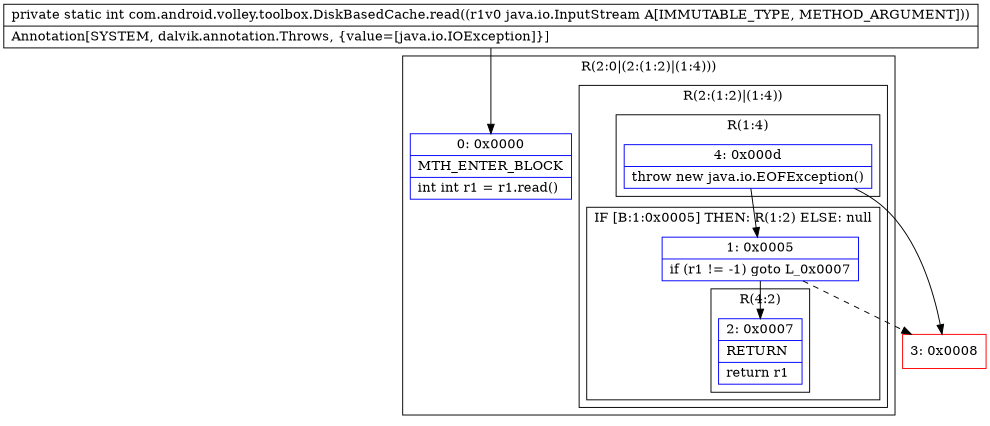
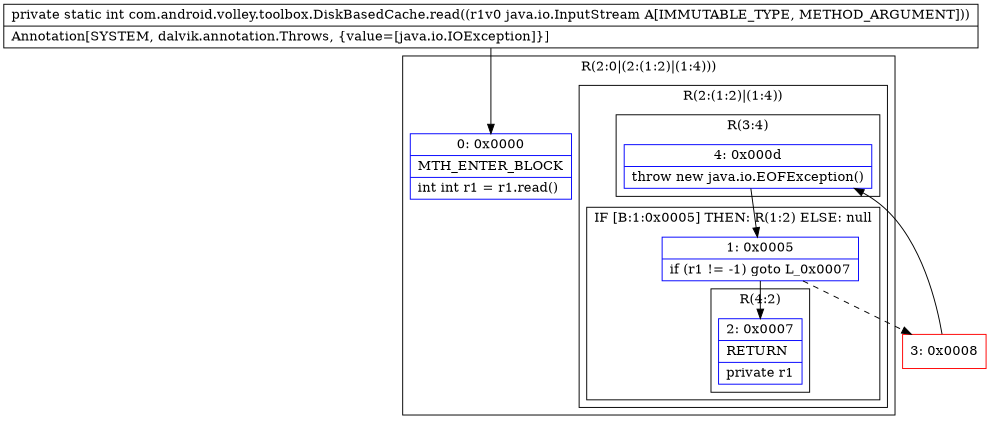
(748, 126) -> (748, 126)
(913, 246) -> (918, 254)
(758, 373) -> (760, 373)
